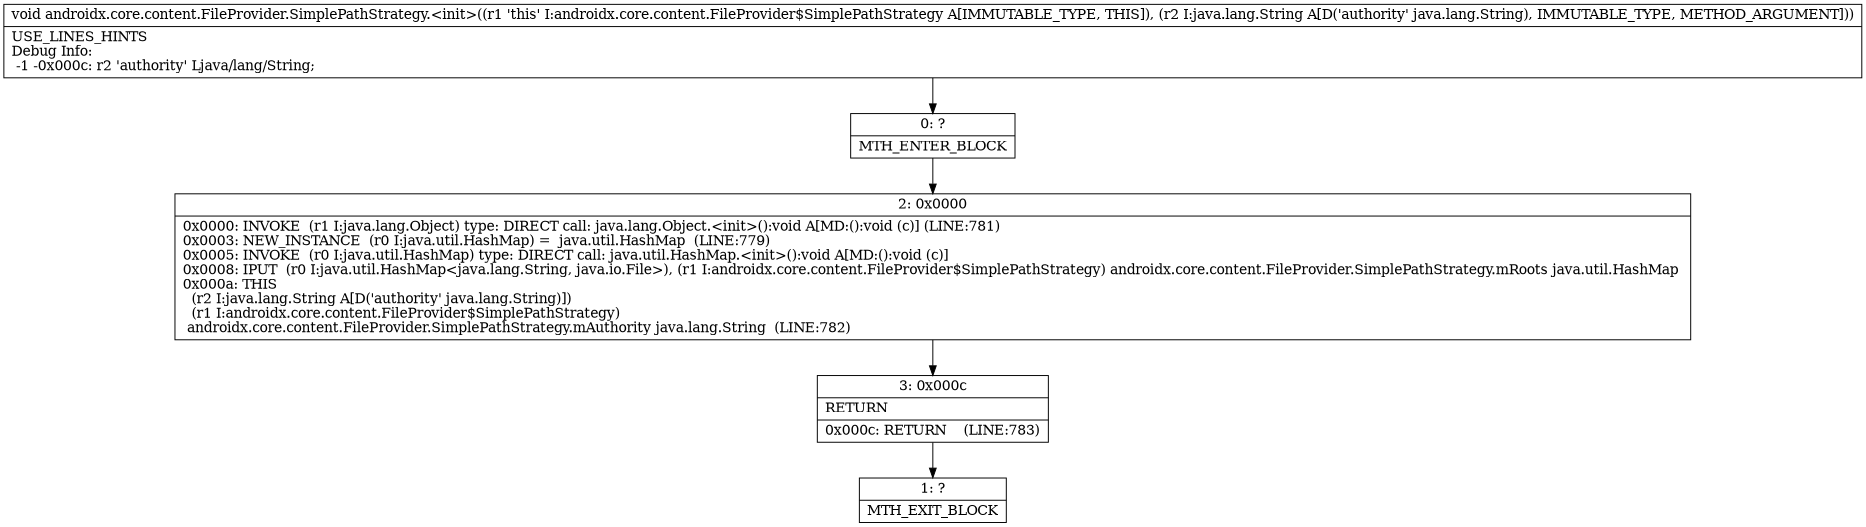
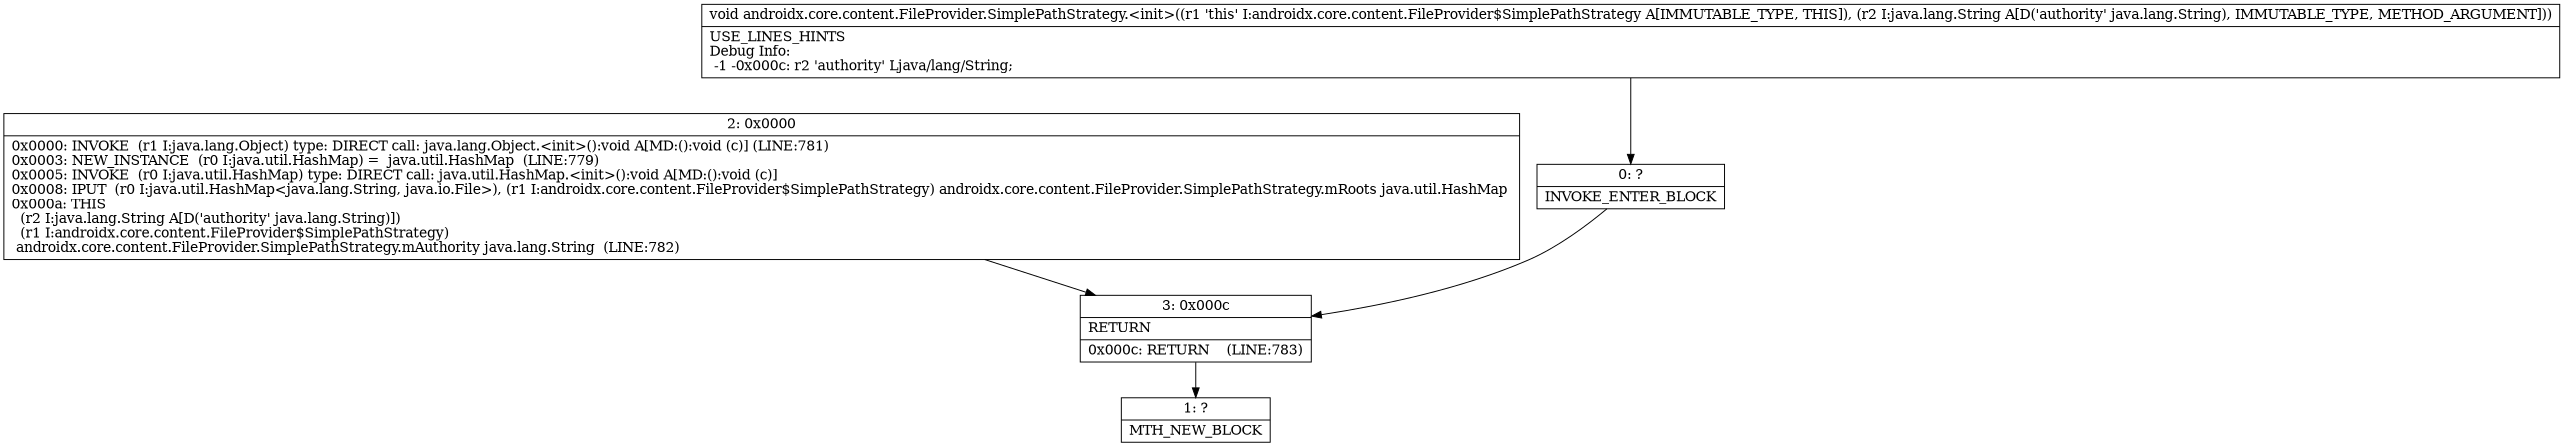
(933, 146) -> (1631, 197)
(933, 171) -> (1472, 281)
(933, 511) -> (1196, 431)
